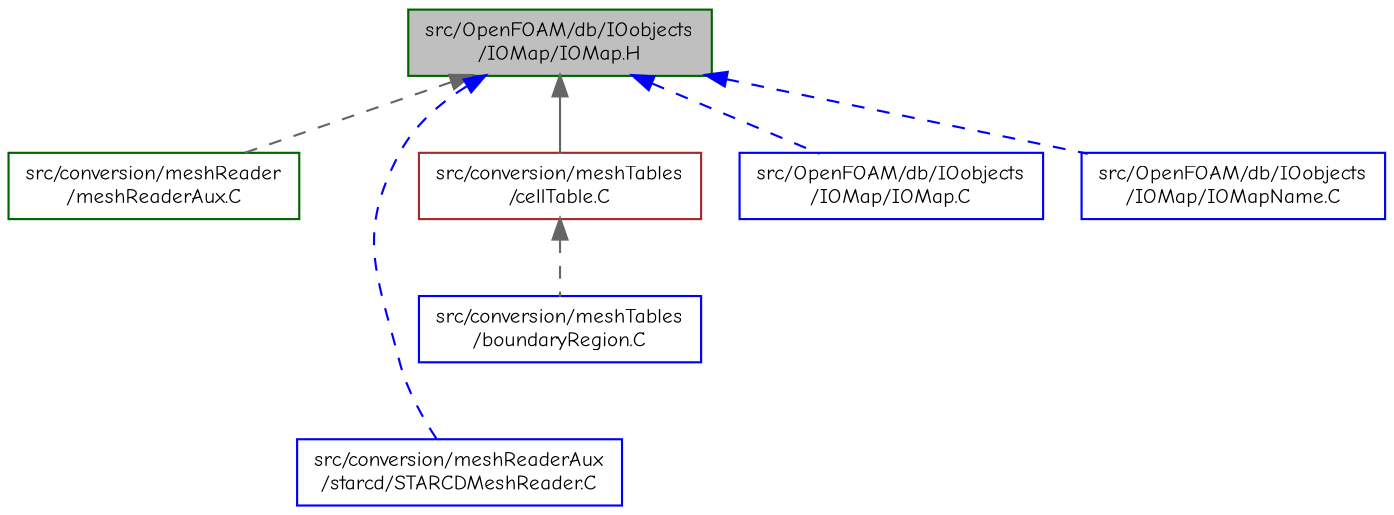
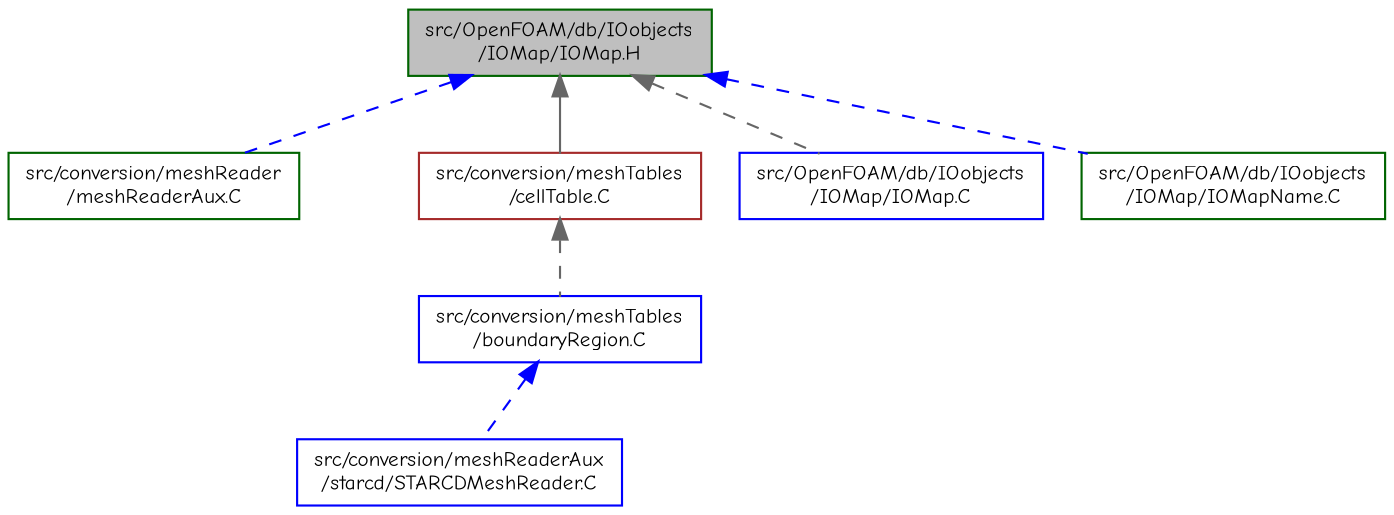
(347, 118) -> (347, 118)
(736, 119) -> (736, 119)
(1233, 186) -> (1233, 186)
(375, 252) -> (503, 410)
